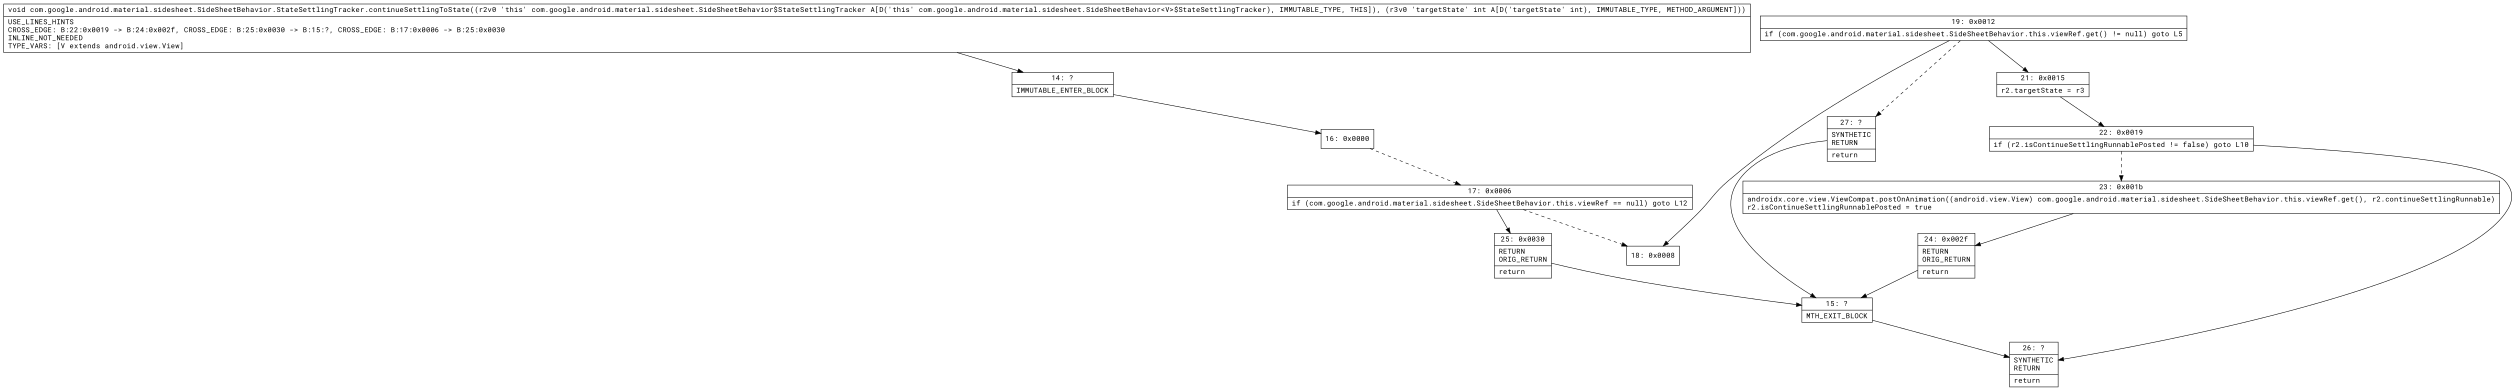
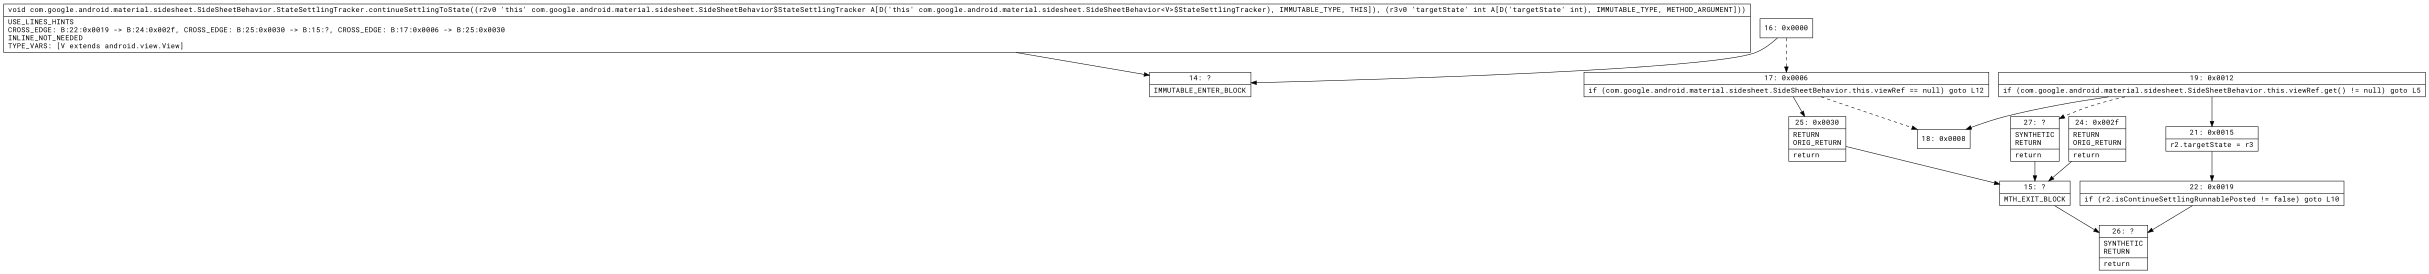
(1215, 114) -> (1520, 74)
(2121, 197) -> none
